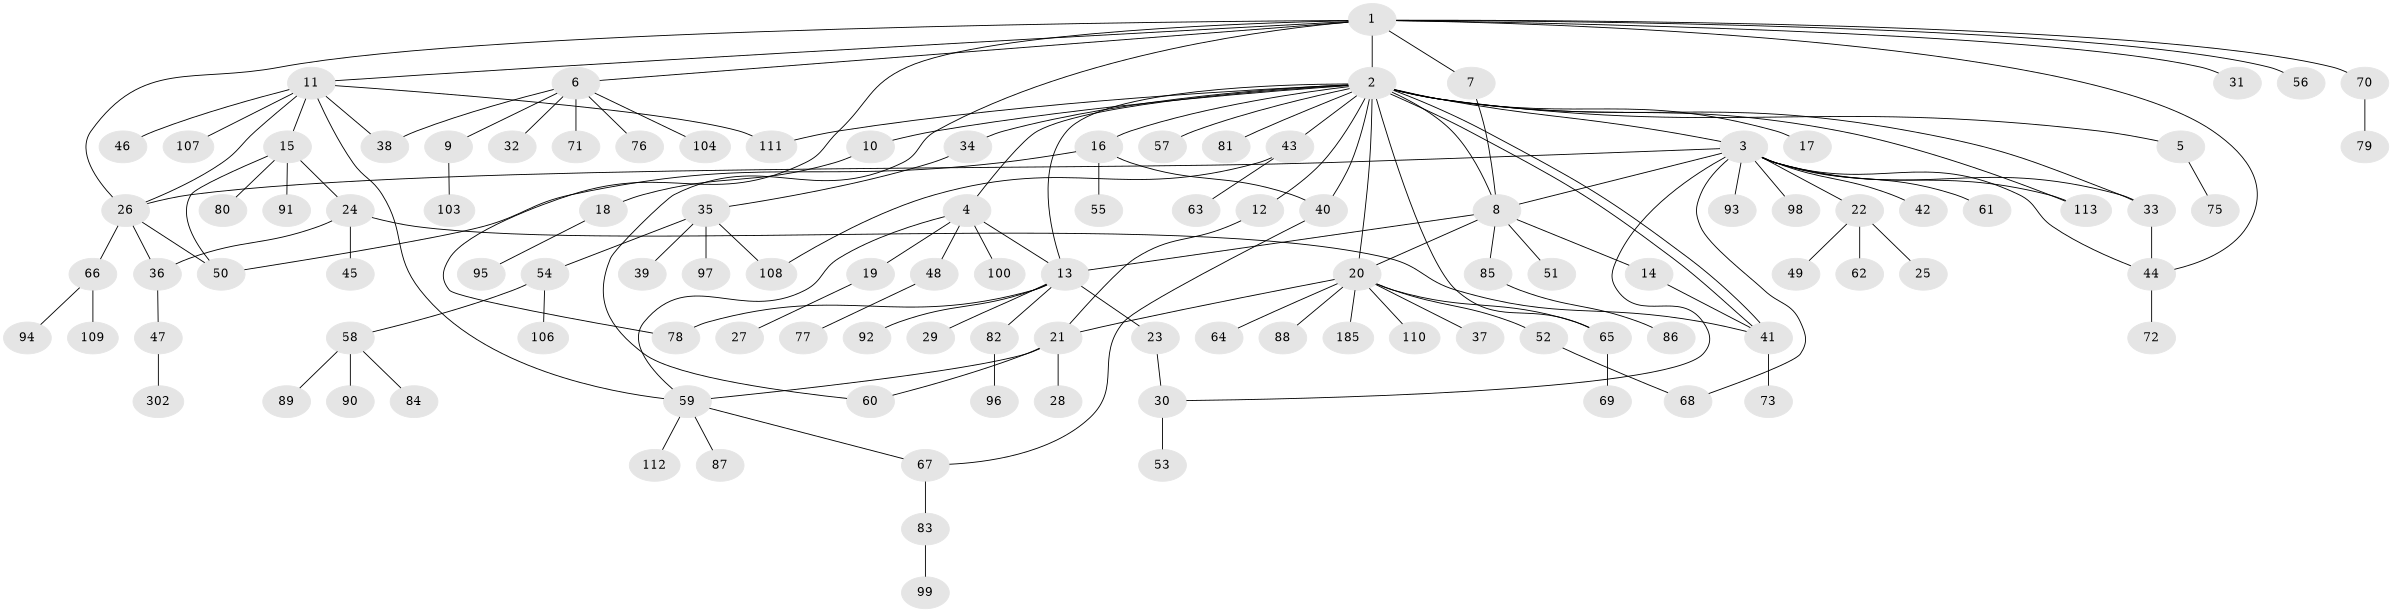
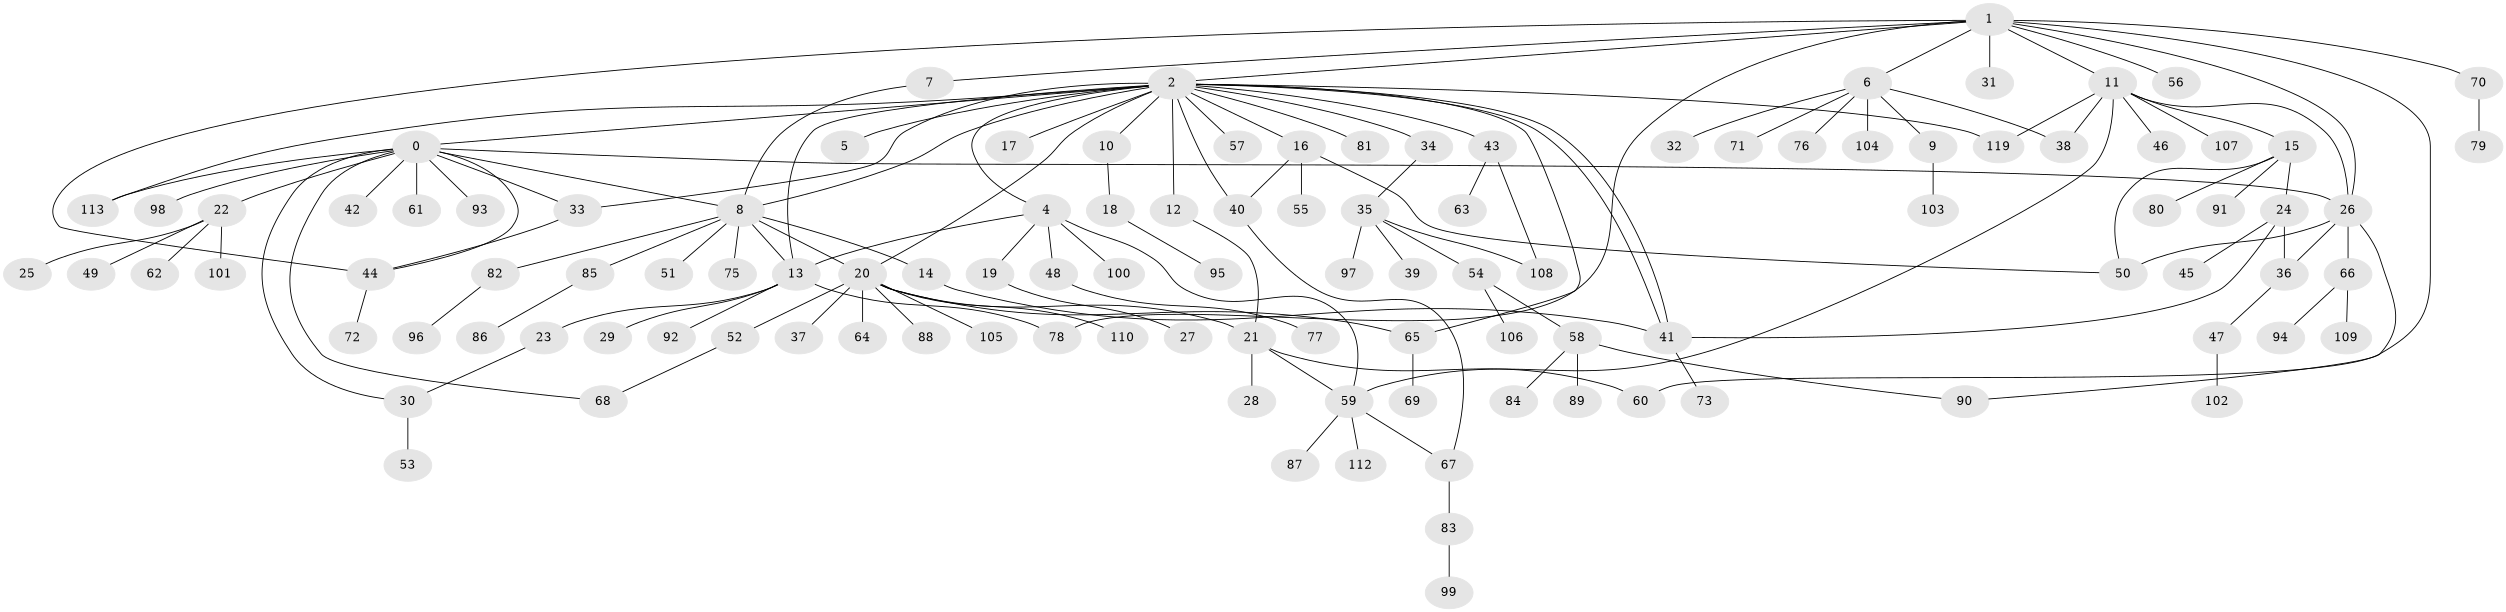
(771, 147) -> (1999, 147)
(1744, 147) -> (417, 147)
(2198, 179) -> (737, 242)
none -> (220, 274)
(1030, 306) -> (618, 242)
(1348, 338) -> (992, 338)
none -> (2202, 380)
(158, 402) -> (2217, 402)
